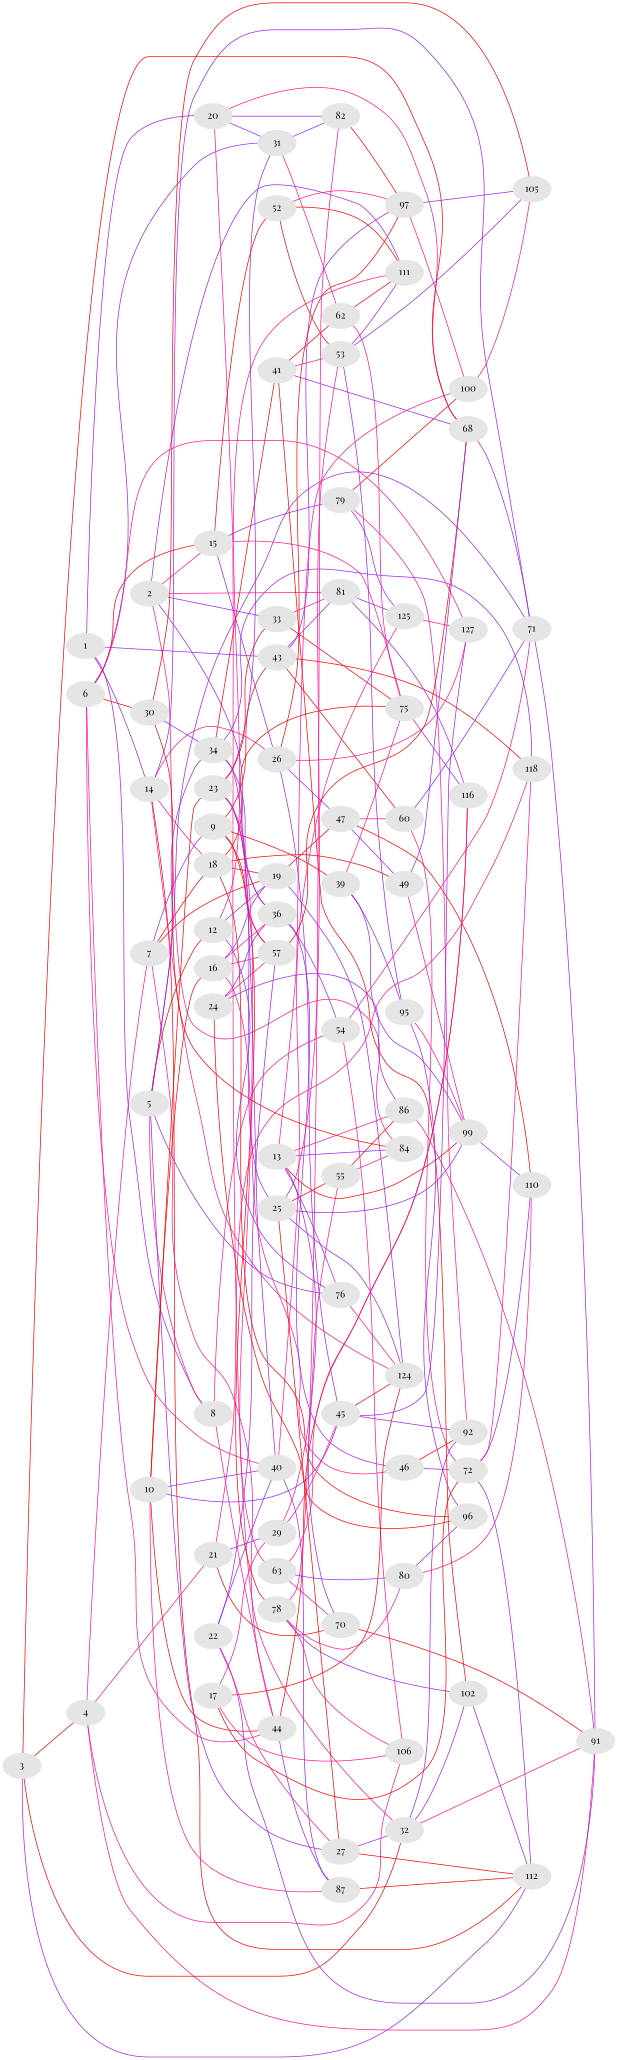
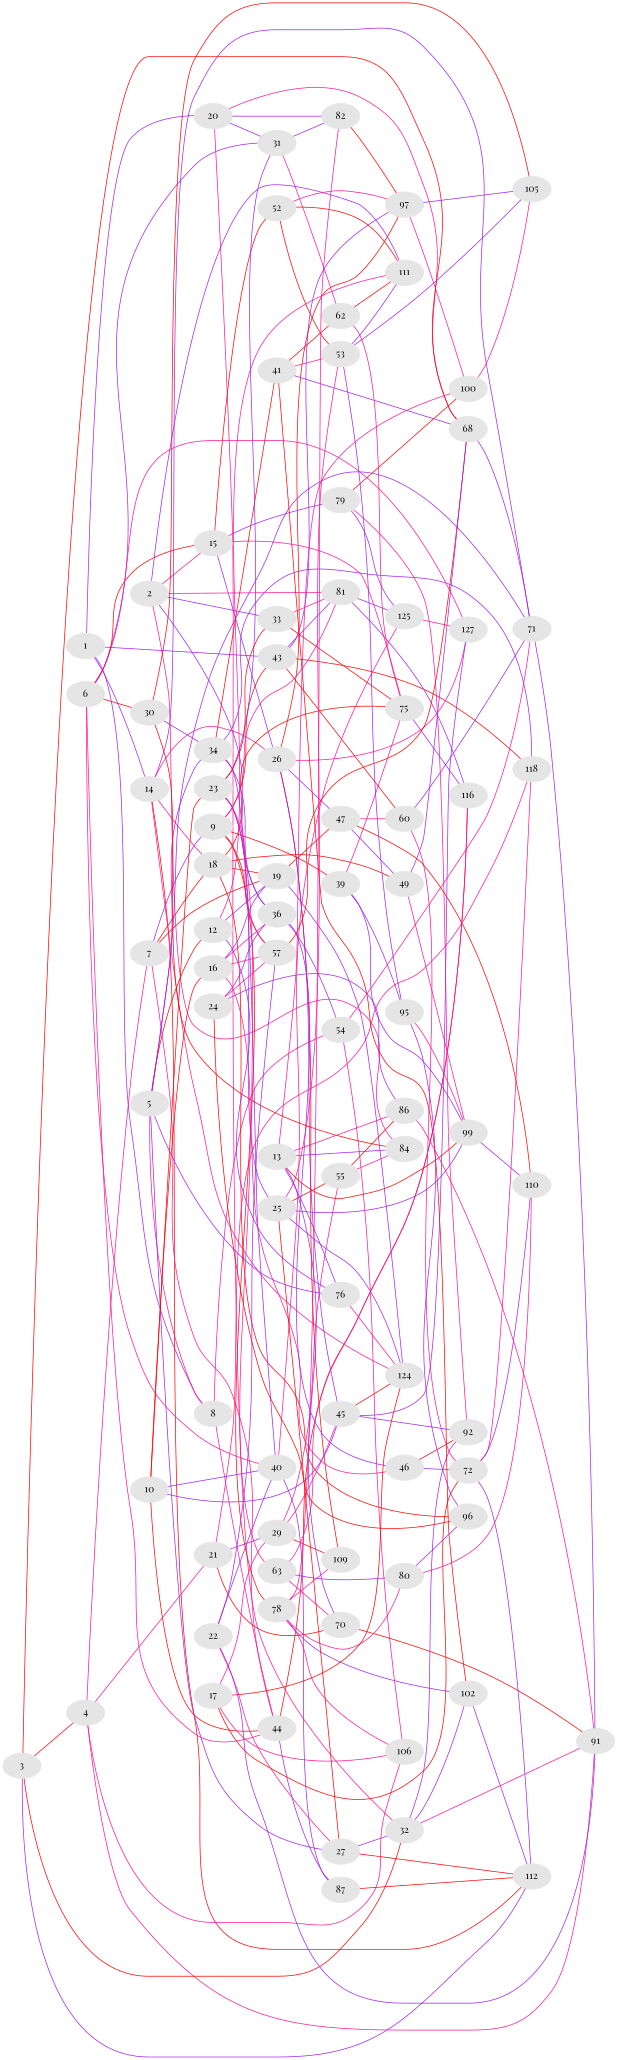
none -> (267, 697)
none -> (341, 1560)
(164, 1749) -> none
